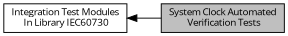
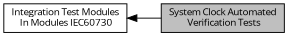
(65, 18) -> (65, 18)
